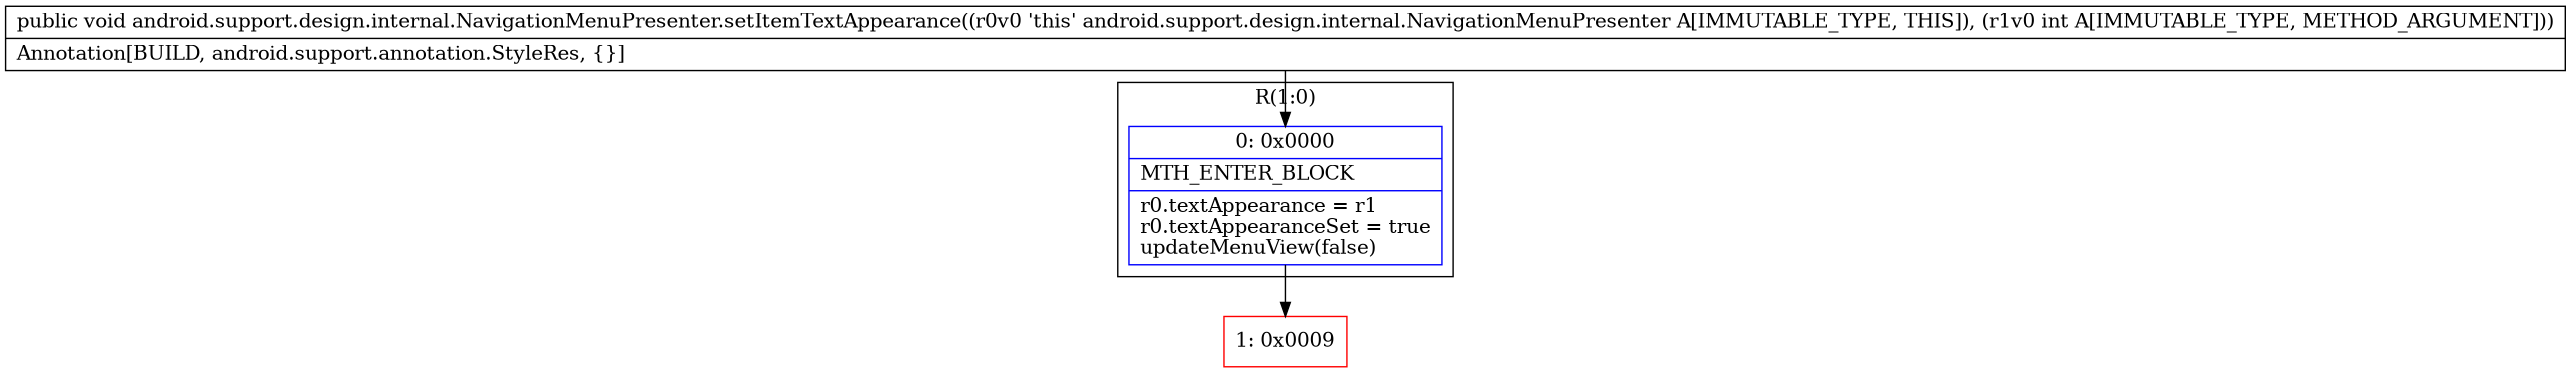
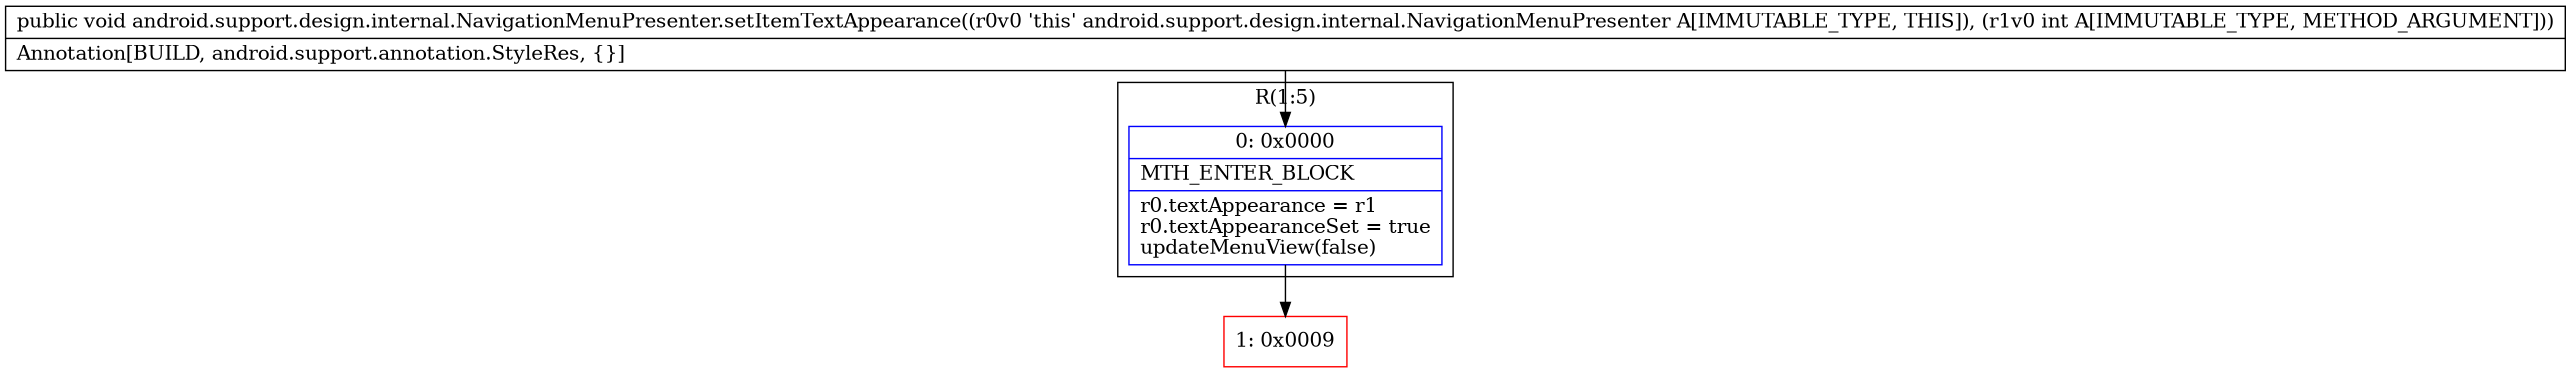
(1285, 99) -> (1285, 99)
